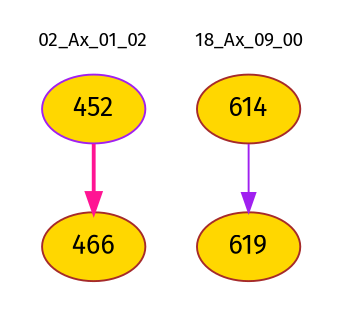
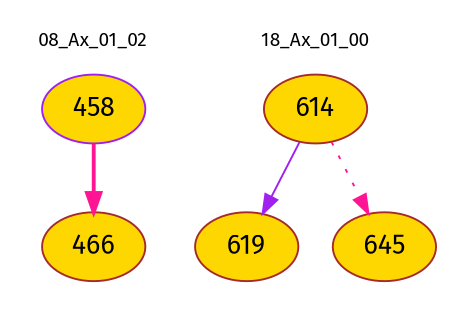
(94, 41) -> (94, 41)
(250, 41) -> (316, 41)
(94, 109) -> (94, 109)
none -> (384, 247)
